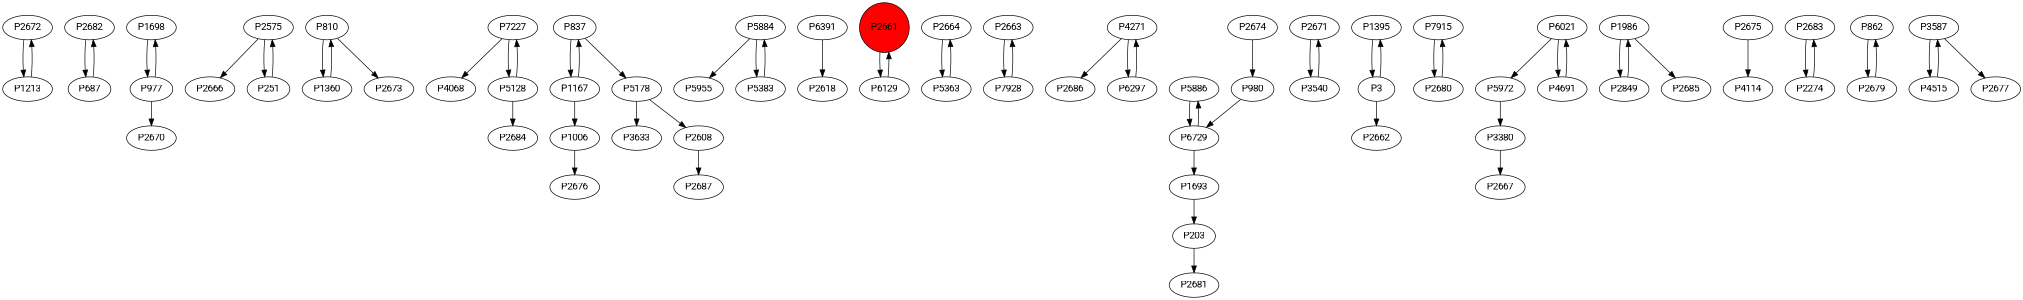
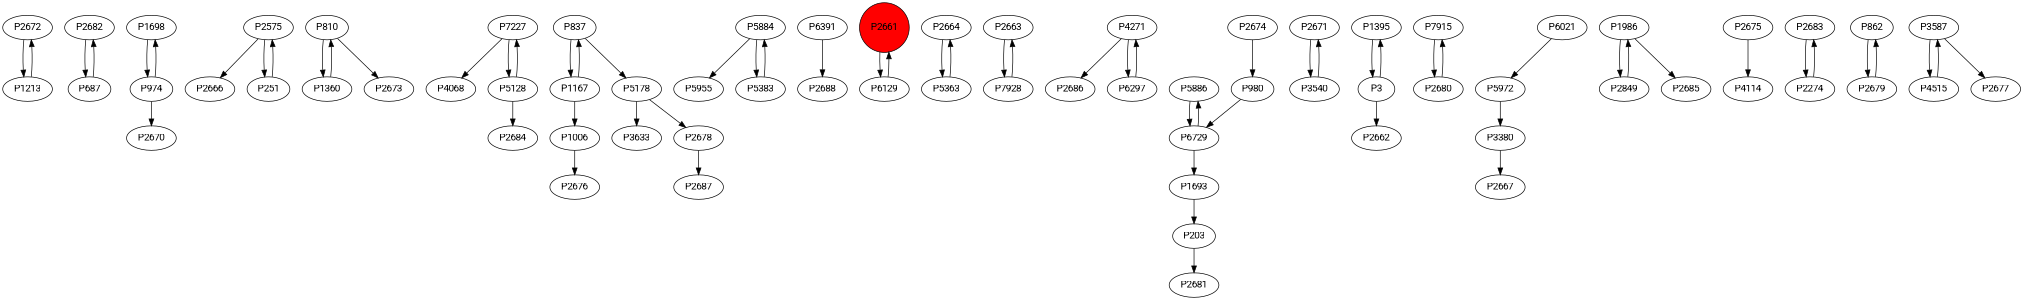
(151, 89) -> (151, 89)
(822, 89) -> (822, 89)
(1562, 89) -> none
(699, 138) -> (699, 138)
